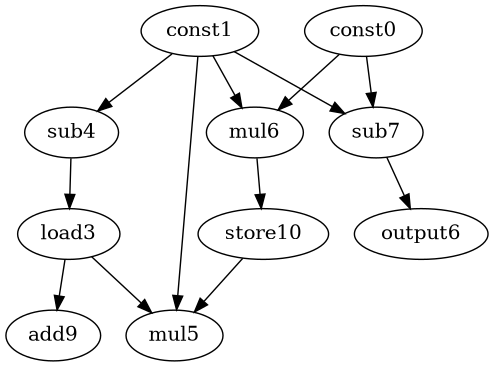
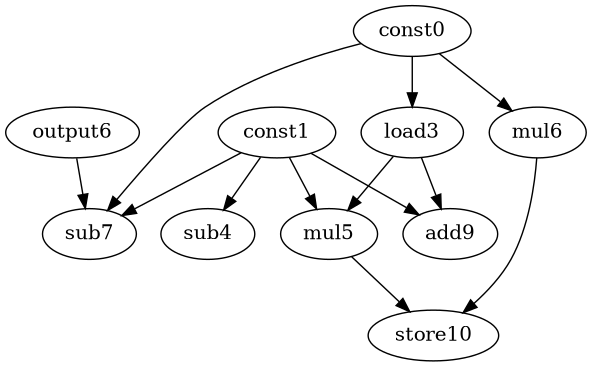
(224, 76) -> (359, 181)
(70, 176) -> (412, 75)
(396, 177) -> (80, 176)
(223, 280) -> (376, 279)
